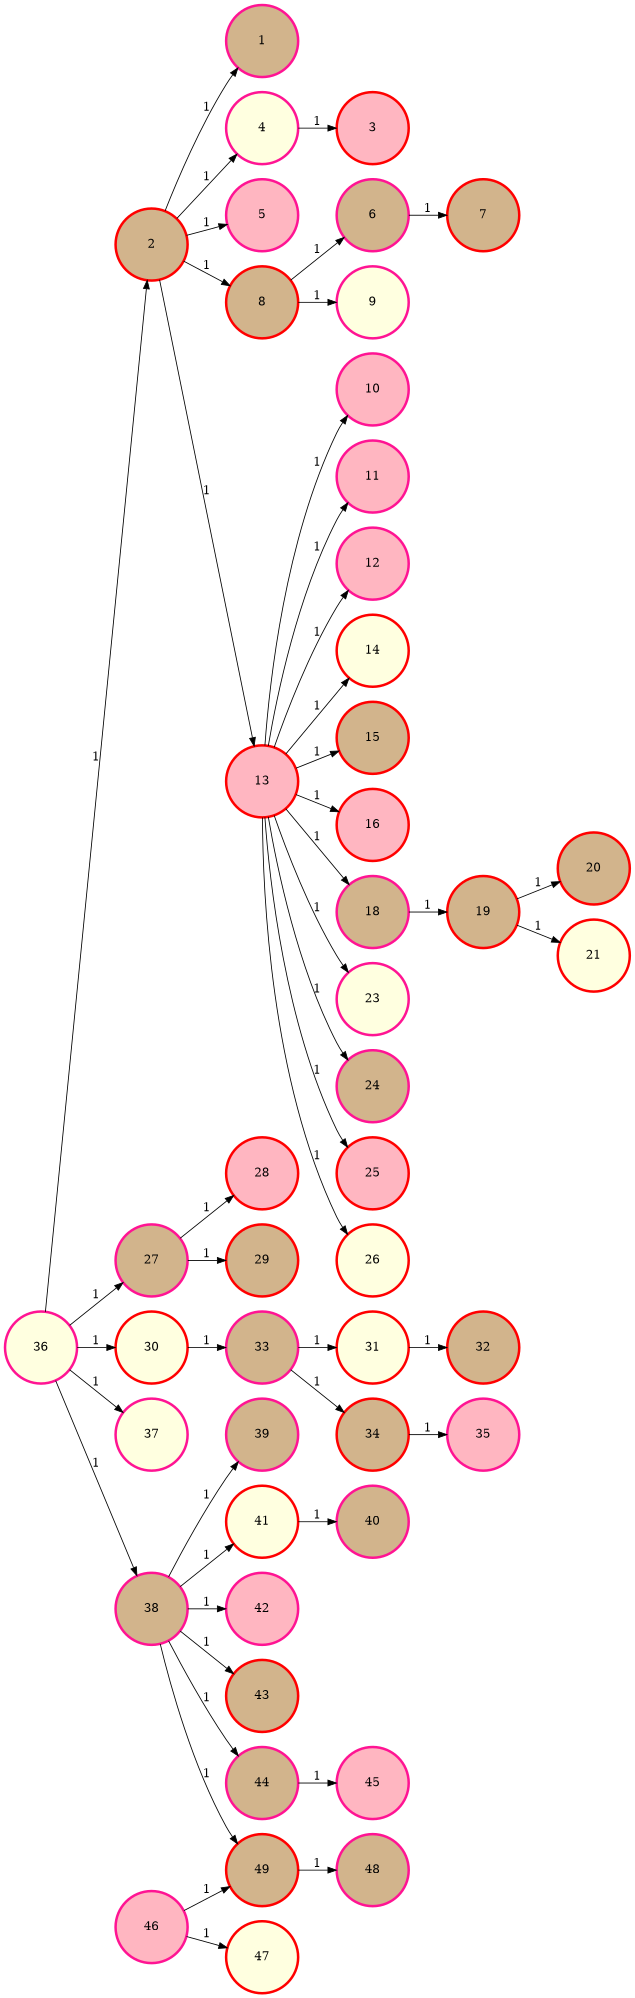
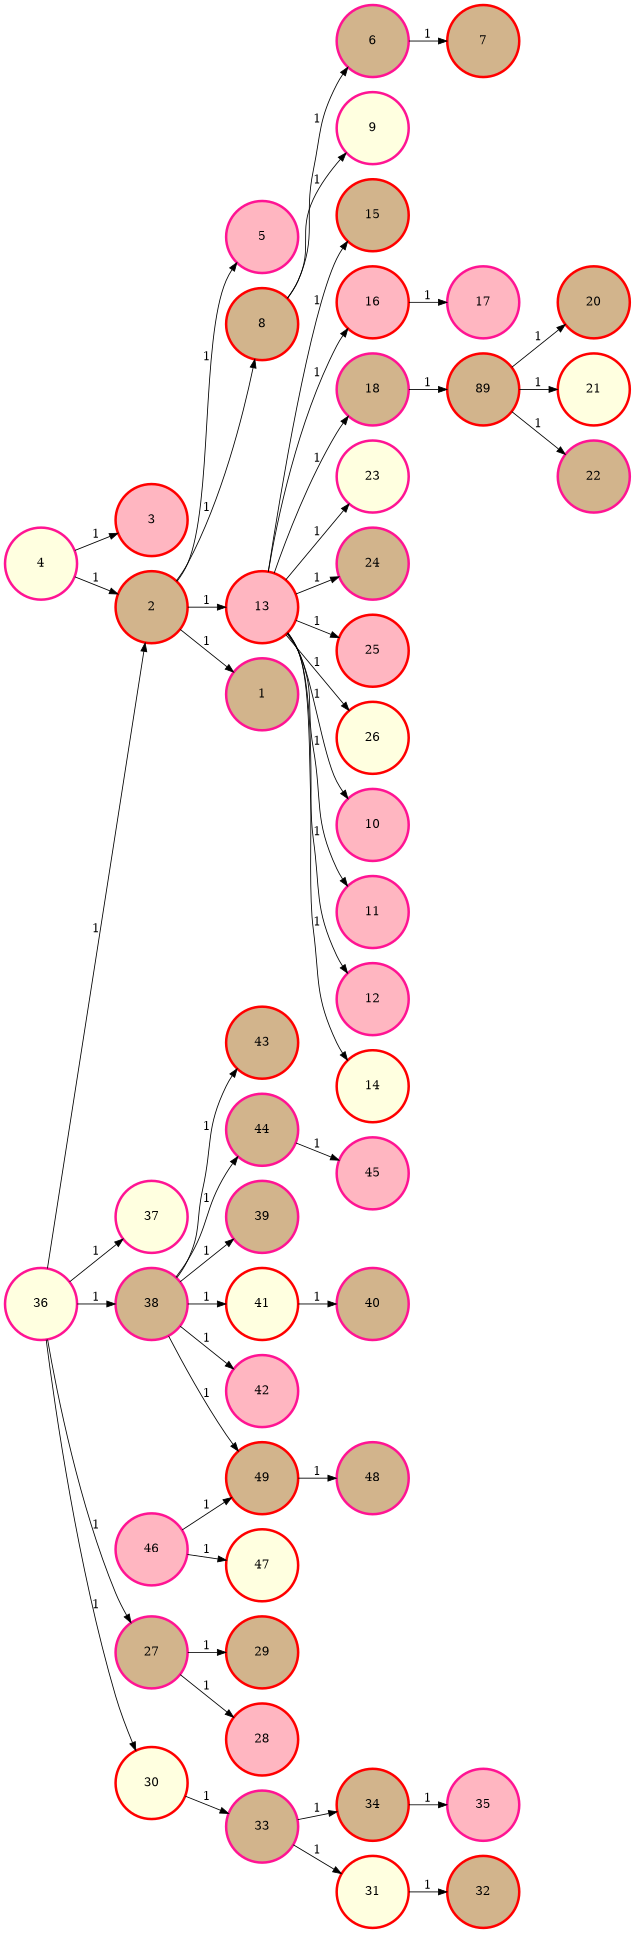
(204, 189) -> (92, 584)
none -> (483, 302)
none -> (594, 477)
(483, 912) -> (483, 389)
